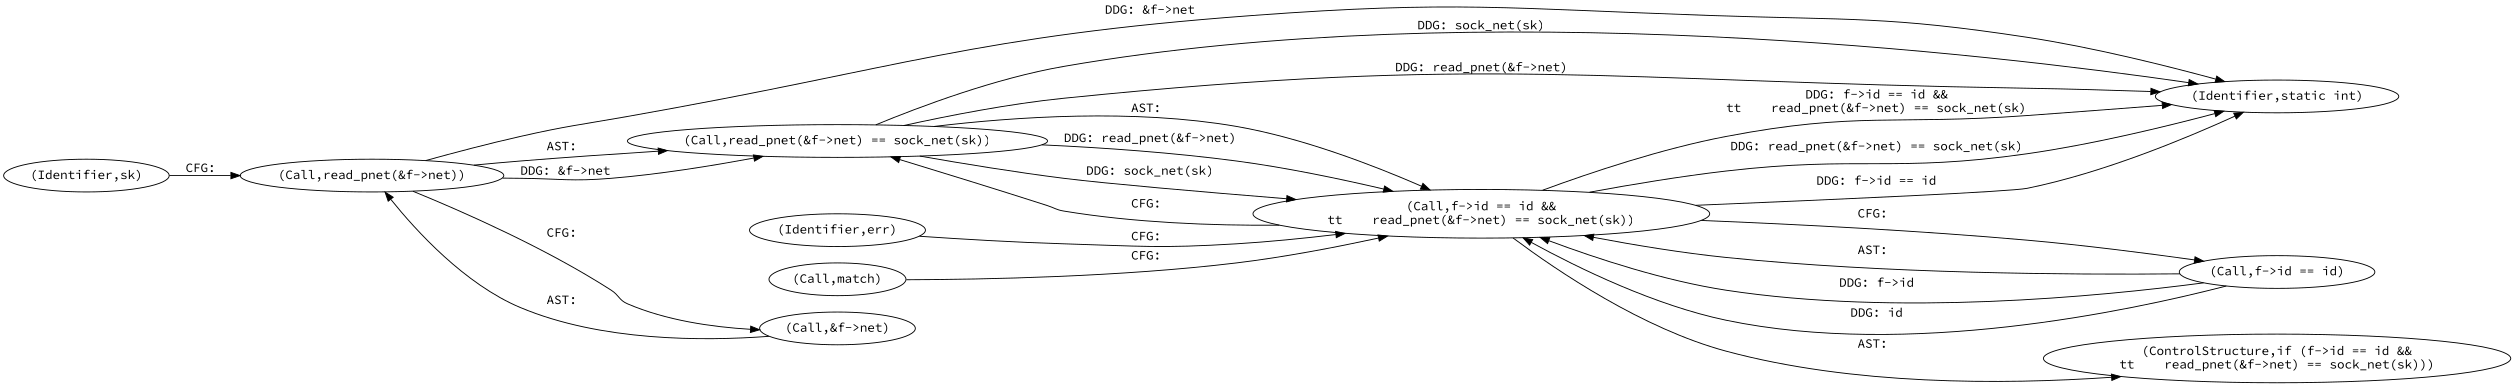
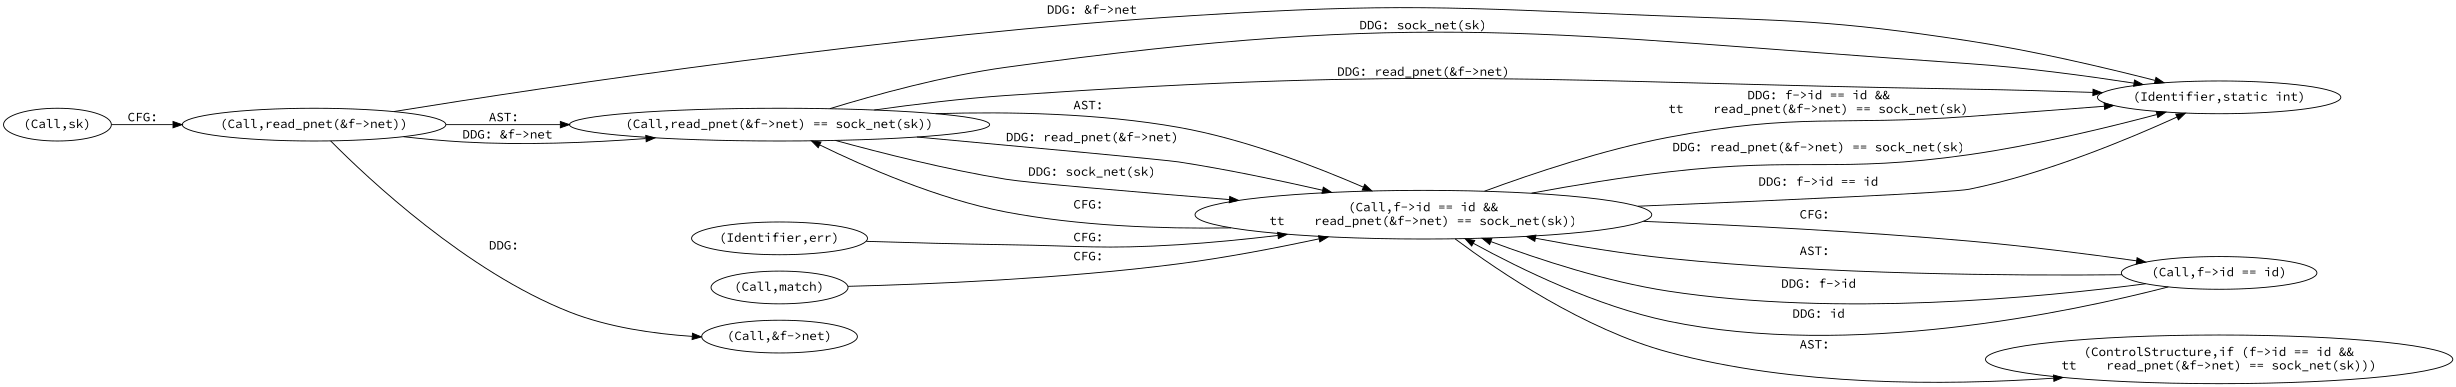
(86, 176) -> (57, 125)
(566, 233) -> (508, 246)
(559, 321) -> none
